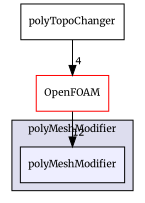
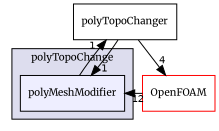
none -> (108, 55)
none -> (89, 61)
(72, 130) -> (72, 58)
